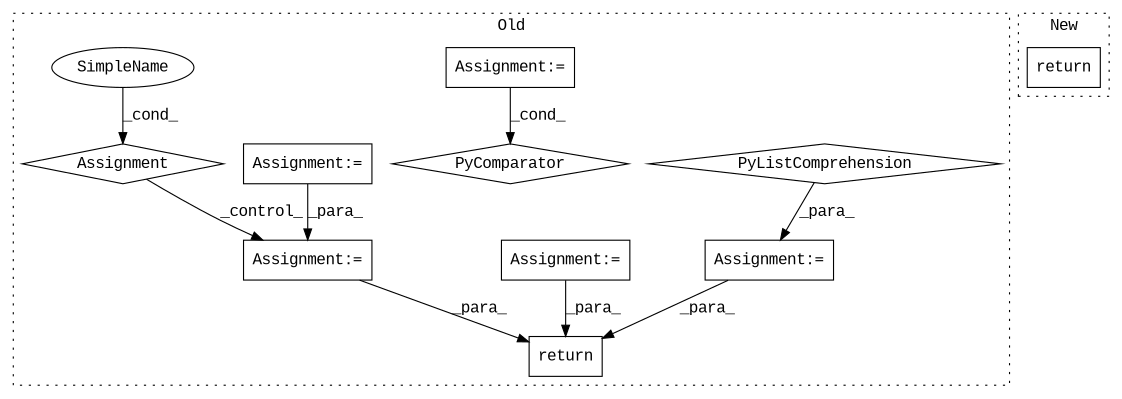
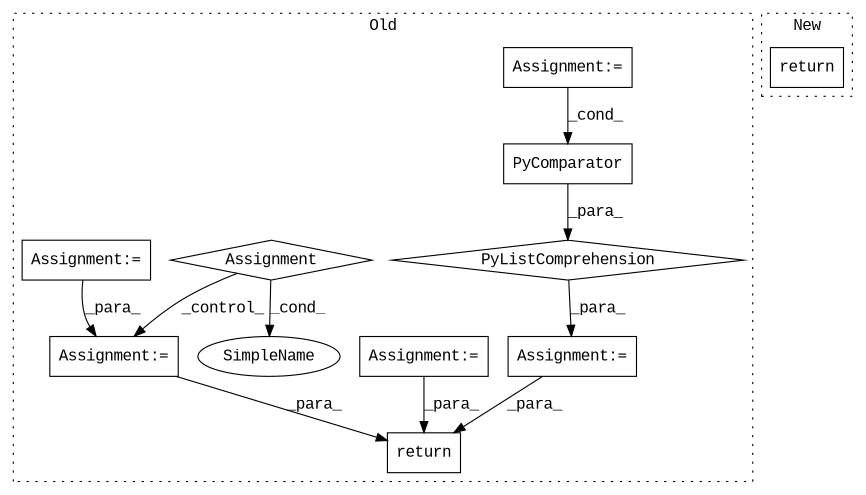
(123, 110) -> (270, 303)
(510, 164) -> (568, 164)
none -> (568, 206)
